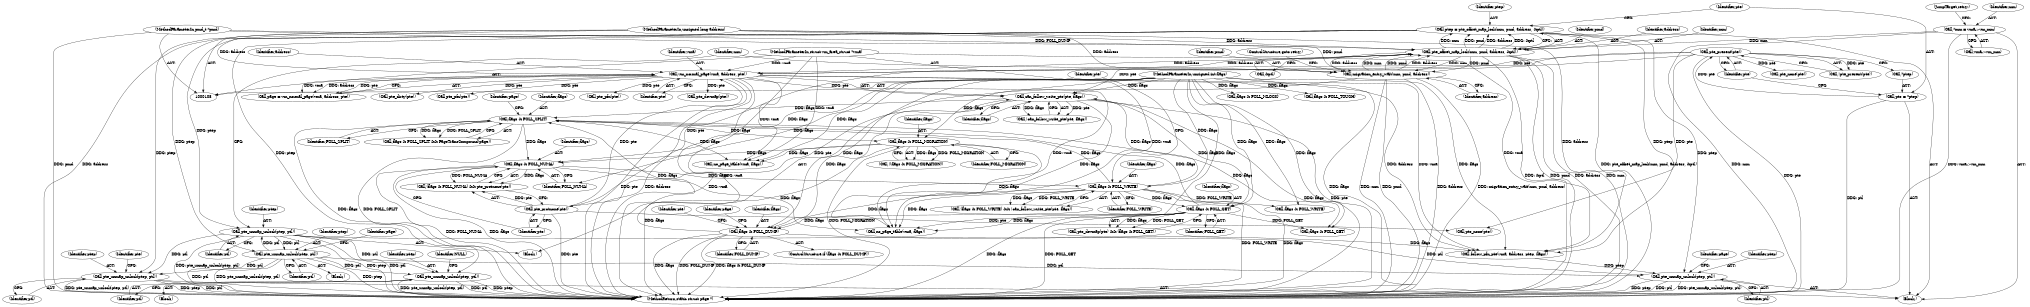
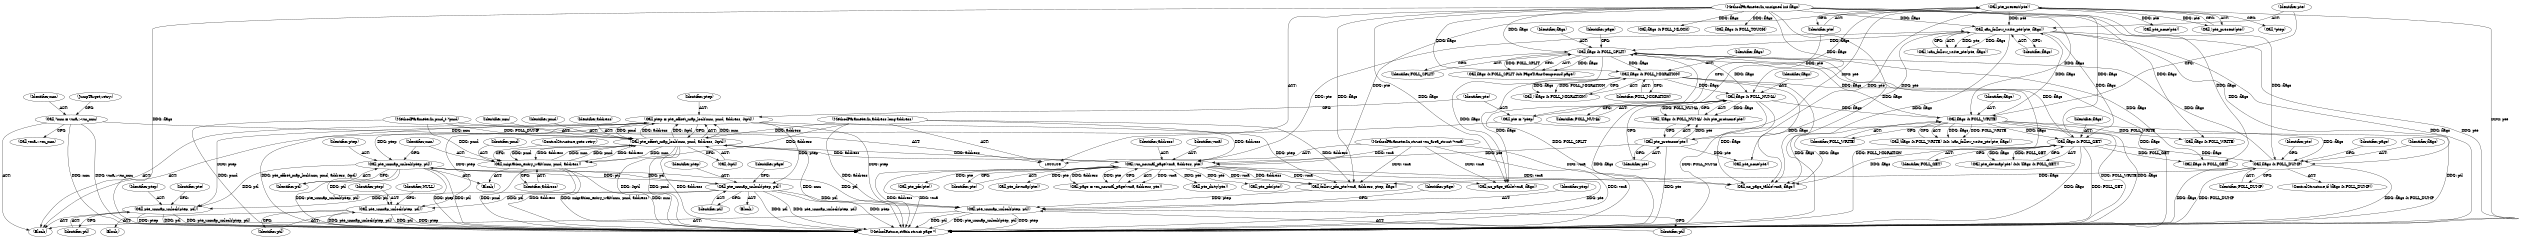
(684, 30) -> (872, 120)
(1980, 42) -> none
(1902, 85) -> none
(831, 88) -> (1563, 40)
(877, 93) -> (1529, 18)
